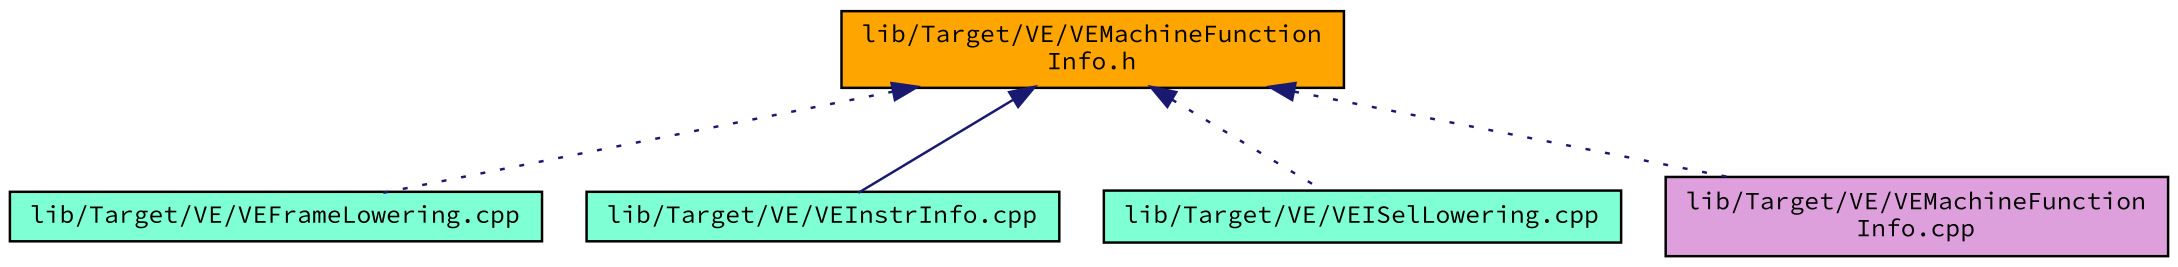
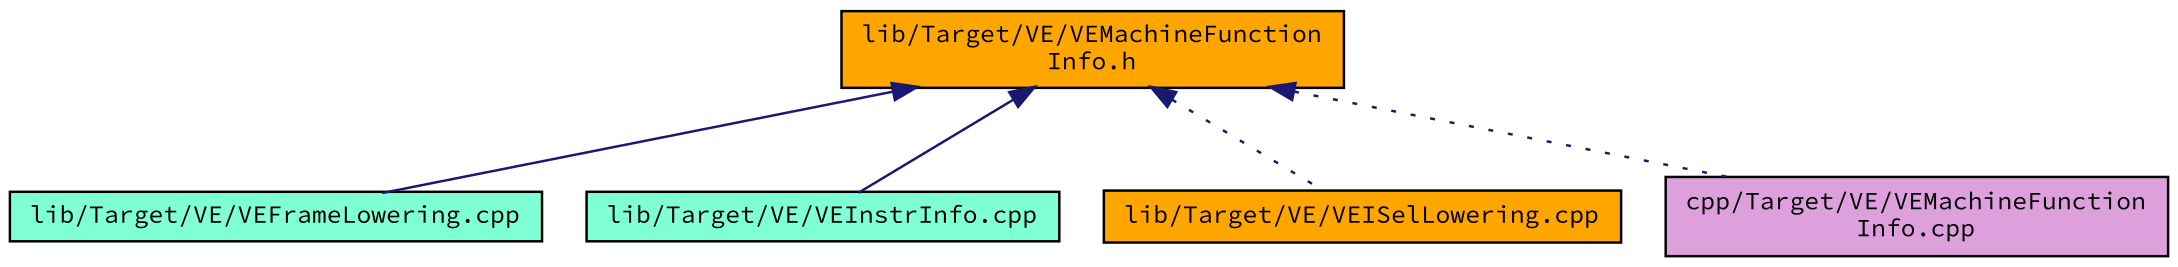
(638, 142) -> (638, 142)
(1362, 217) -> (1362, 217)
(1917, 217) -> (1917, 217)
